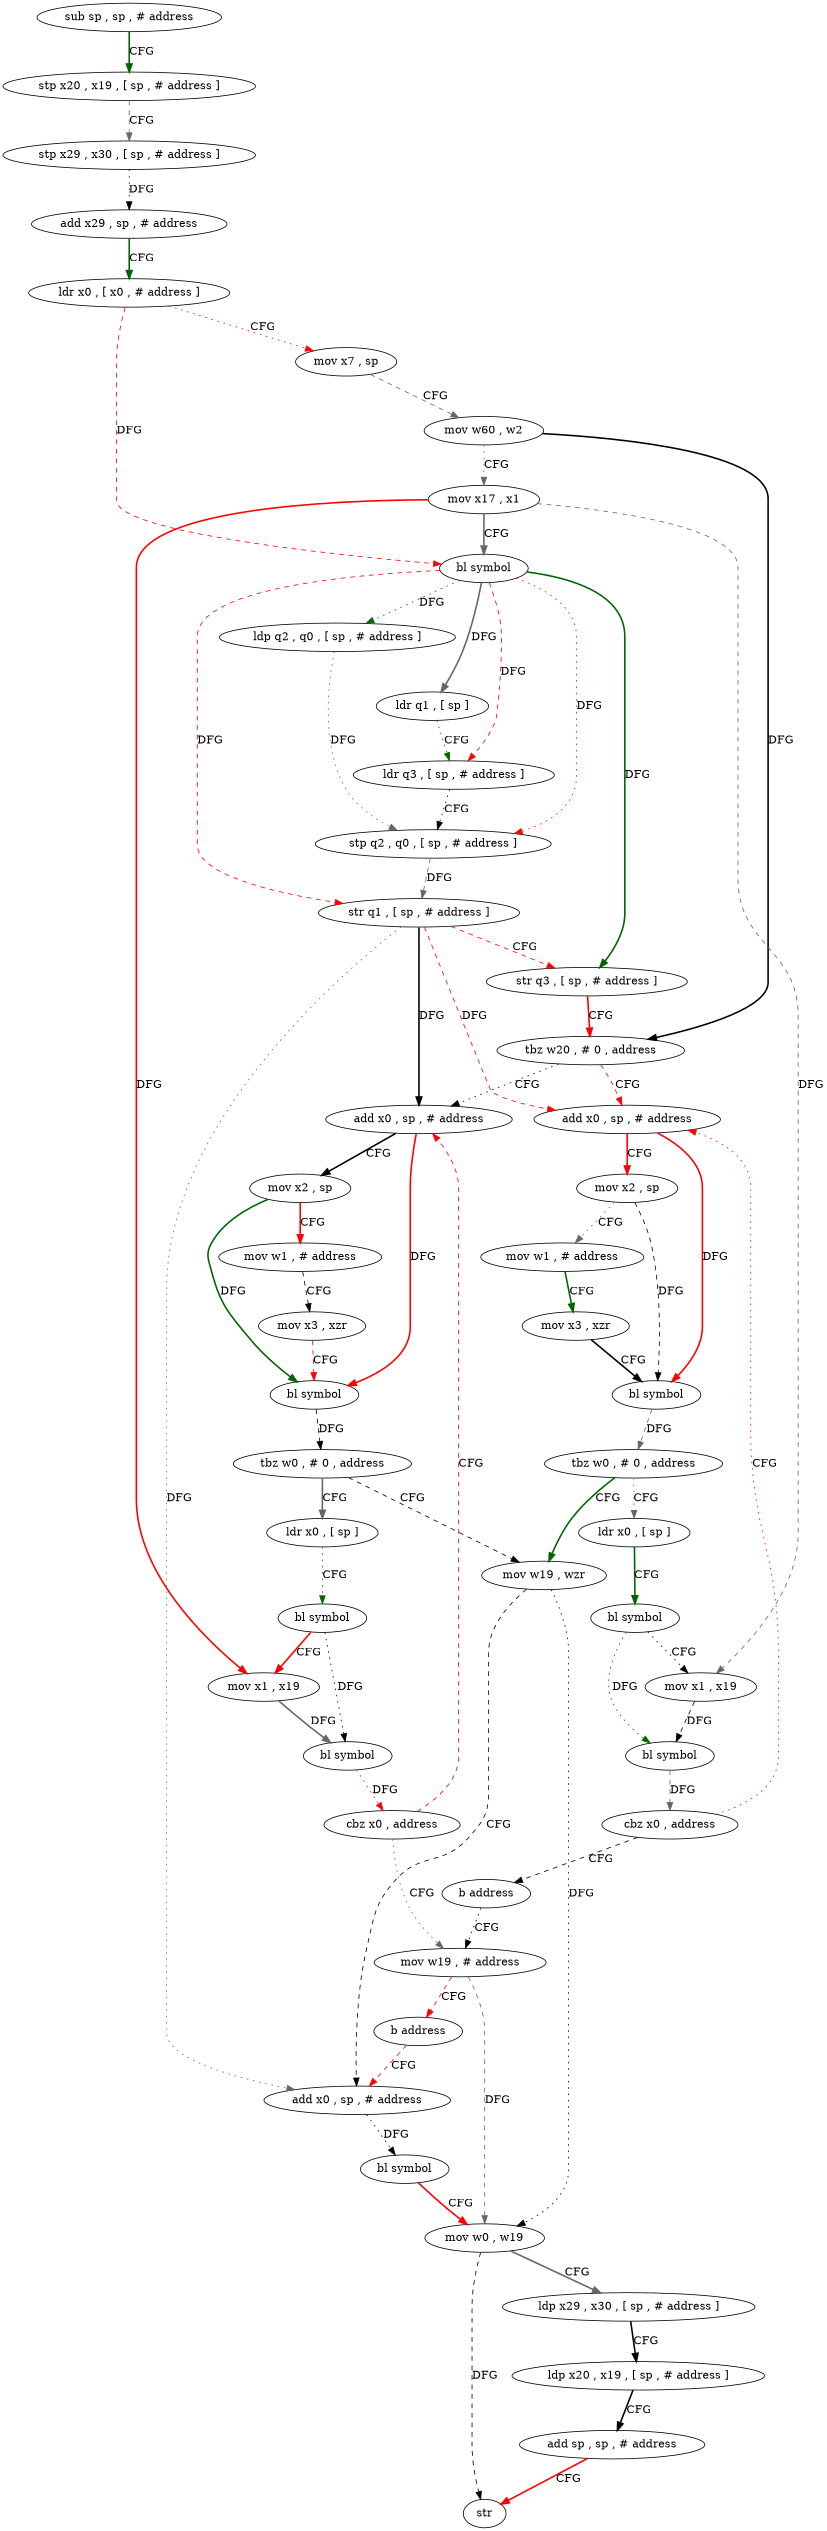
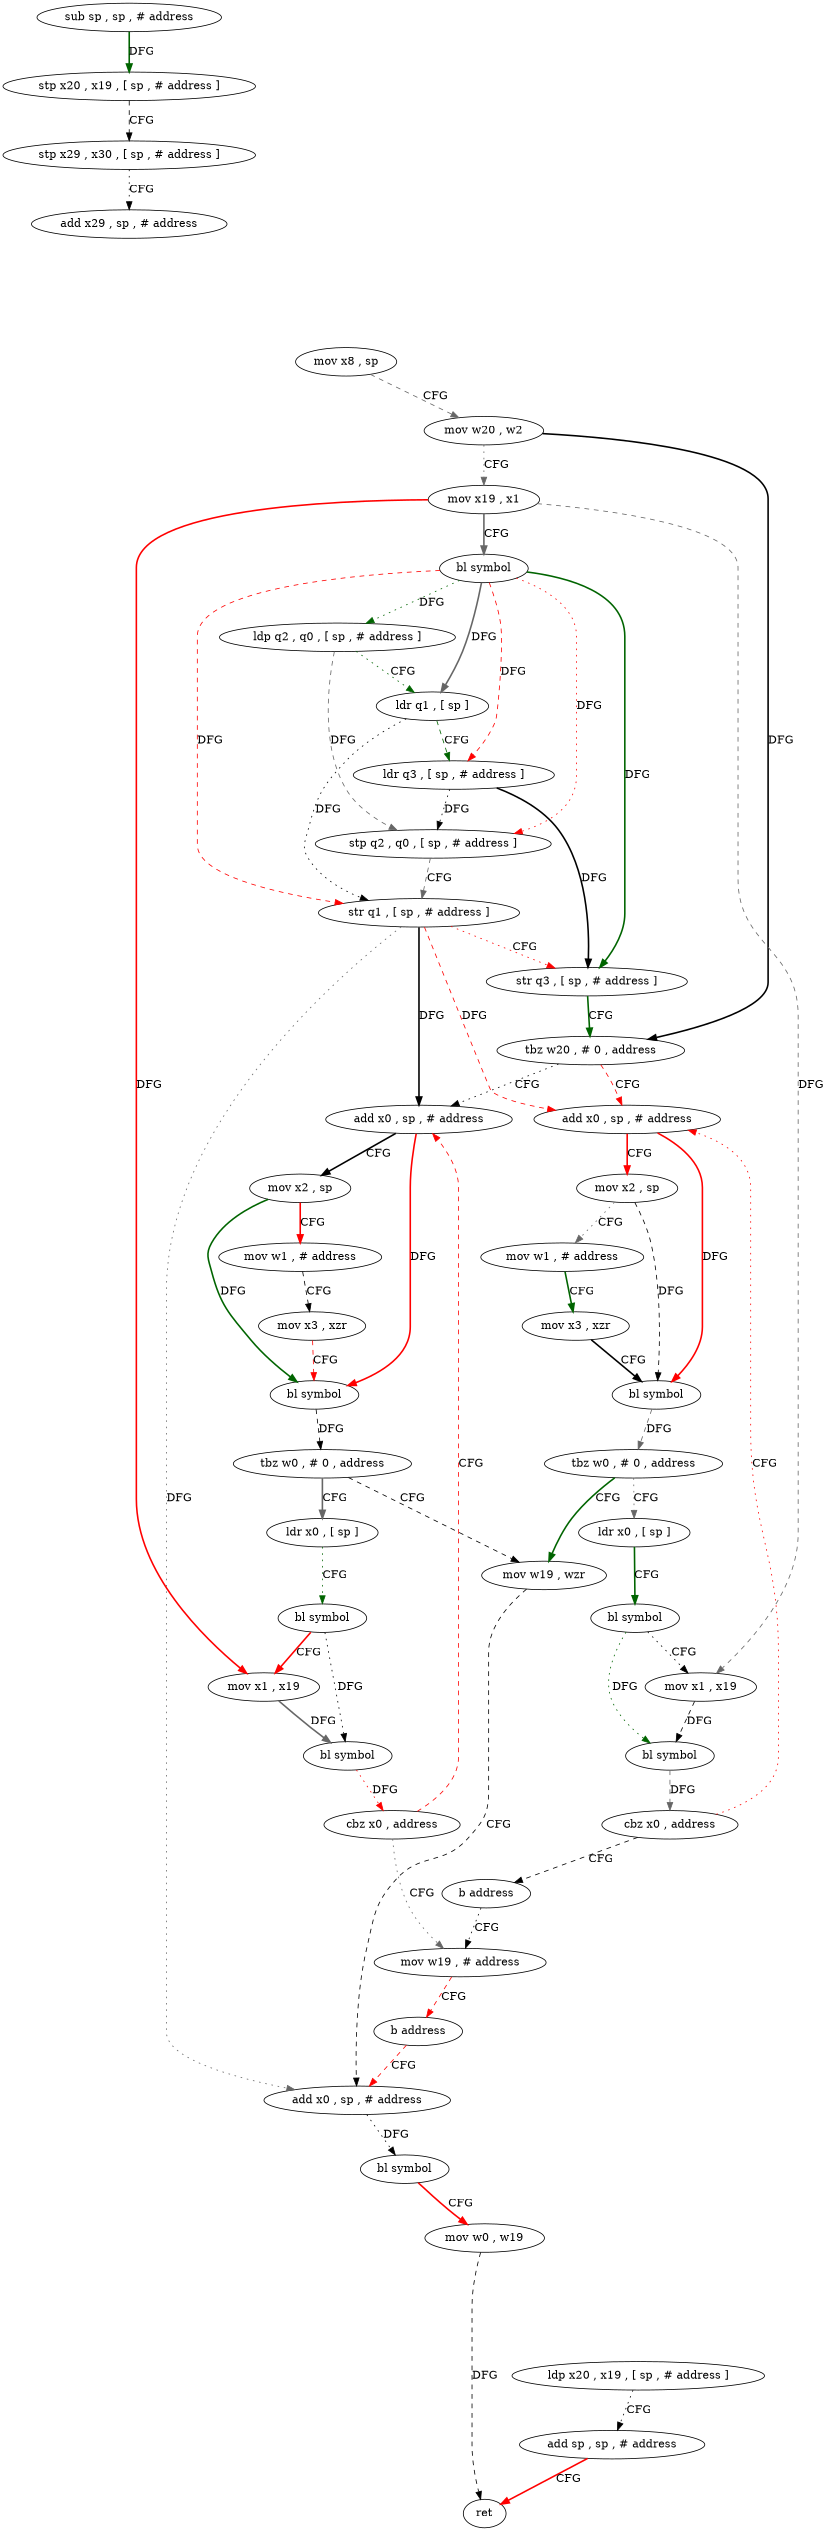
(142, 52) -> (142, 52)
(129, 117) -> (129, 117)
(142, 190) -> (142, 190)
(129, 293) -> none
(346, 362) -> (346, 362)
(484, 431) -> (484, 431)
(484, 500) -> (484, 500)
none -> (382, 670)
(442, 737) -> (442, 737)
(332, 751) -> (332, 751)
none -> (317, 802)
(457, 809) -> (457, 809)
none -> (573, 856)
(440, 878) -> (440, 878)
(499, 946) -> (499, 946)
(589, 1012) -> (589, 1012)
(569, 1915) -> none
(485, 2095) -> none
(629, 2307) -> none
(627, 2406) -> (627, 2406)
(485, 2514) -> (485, 2514)
